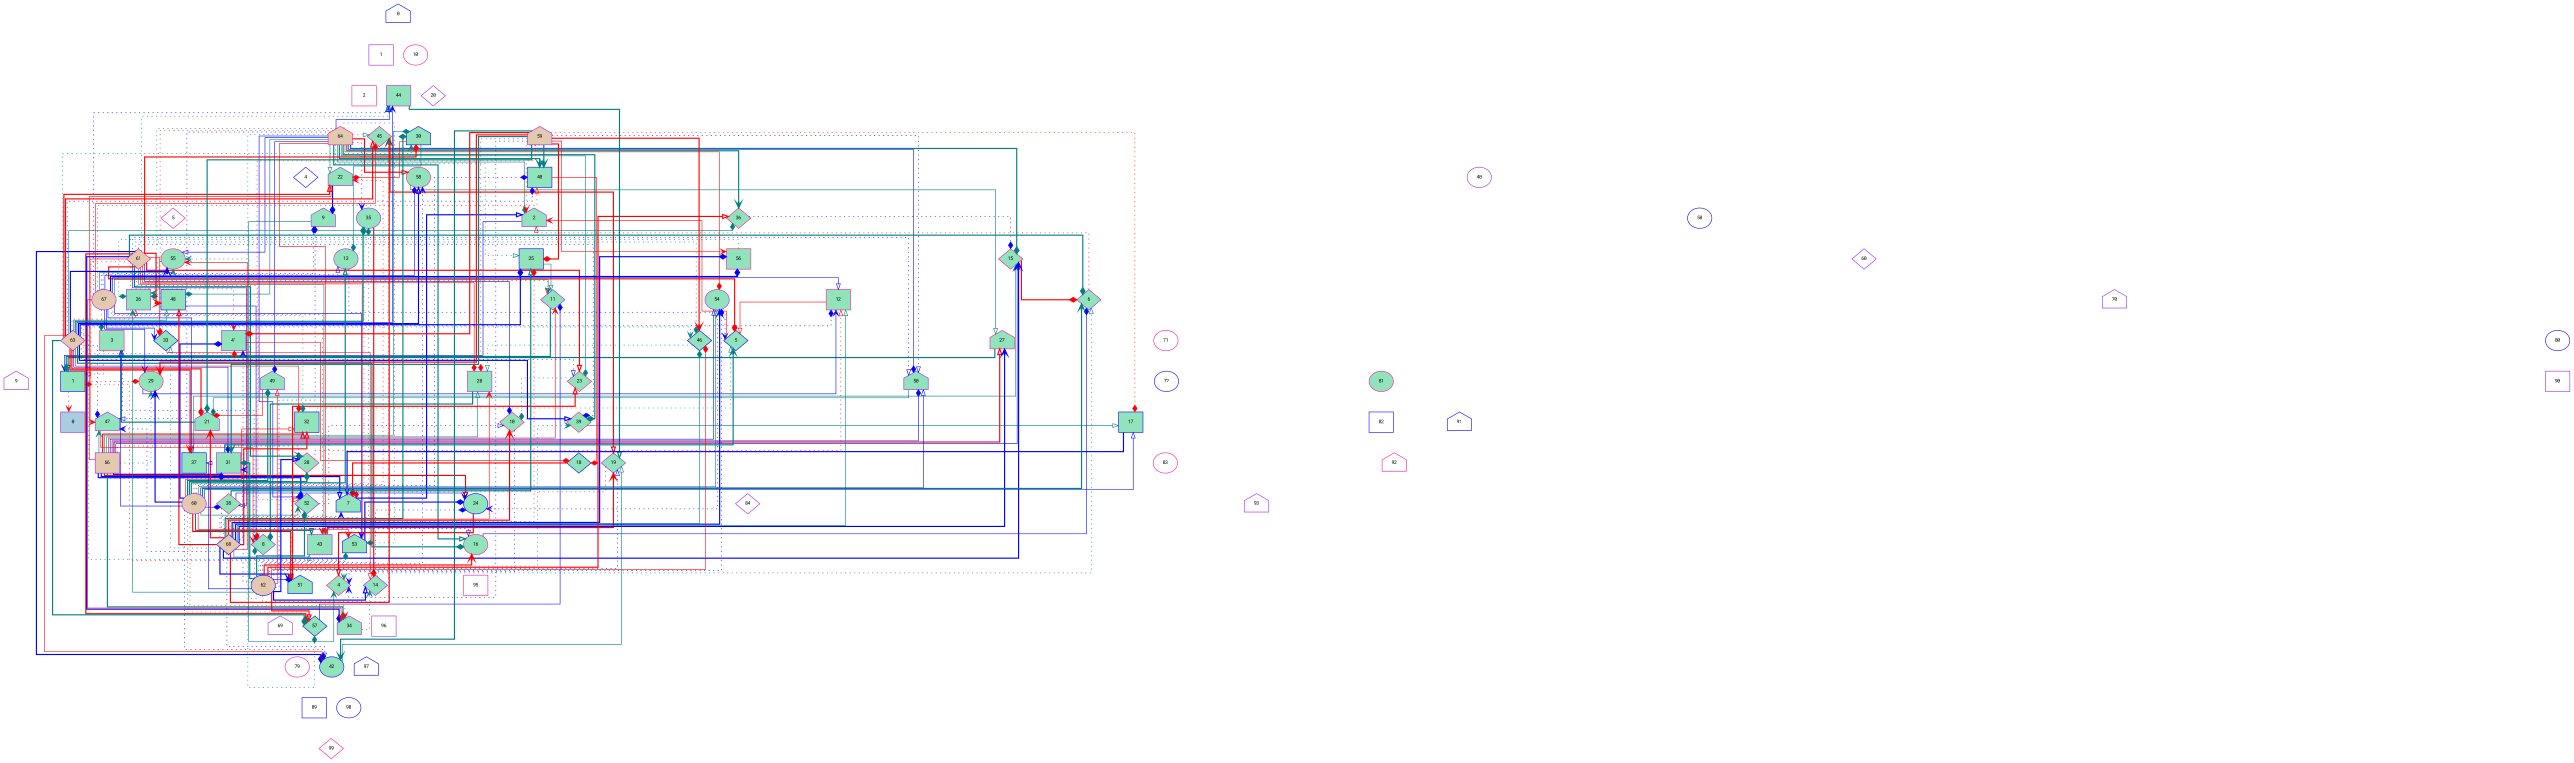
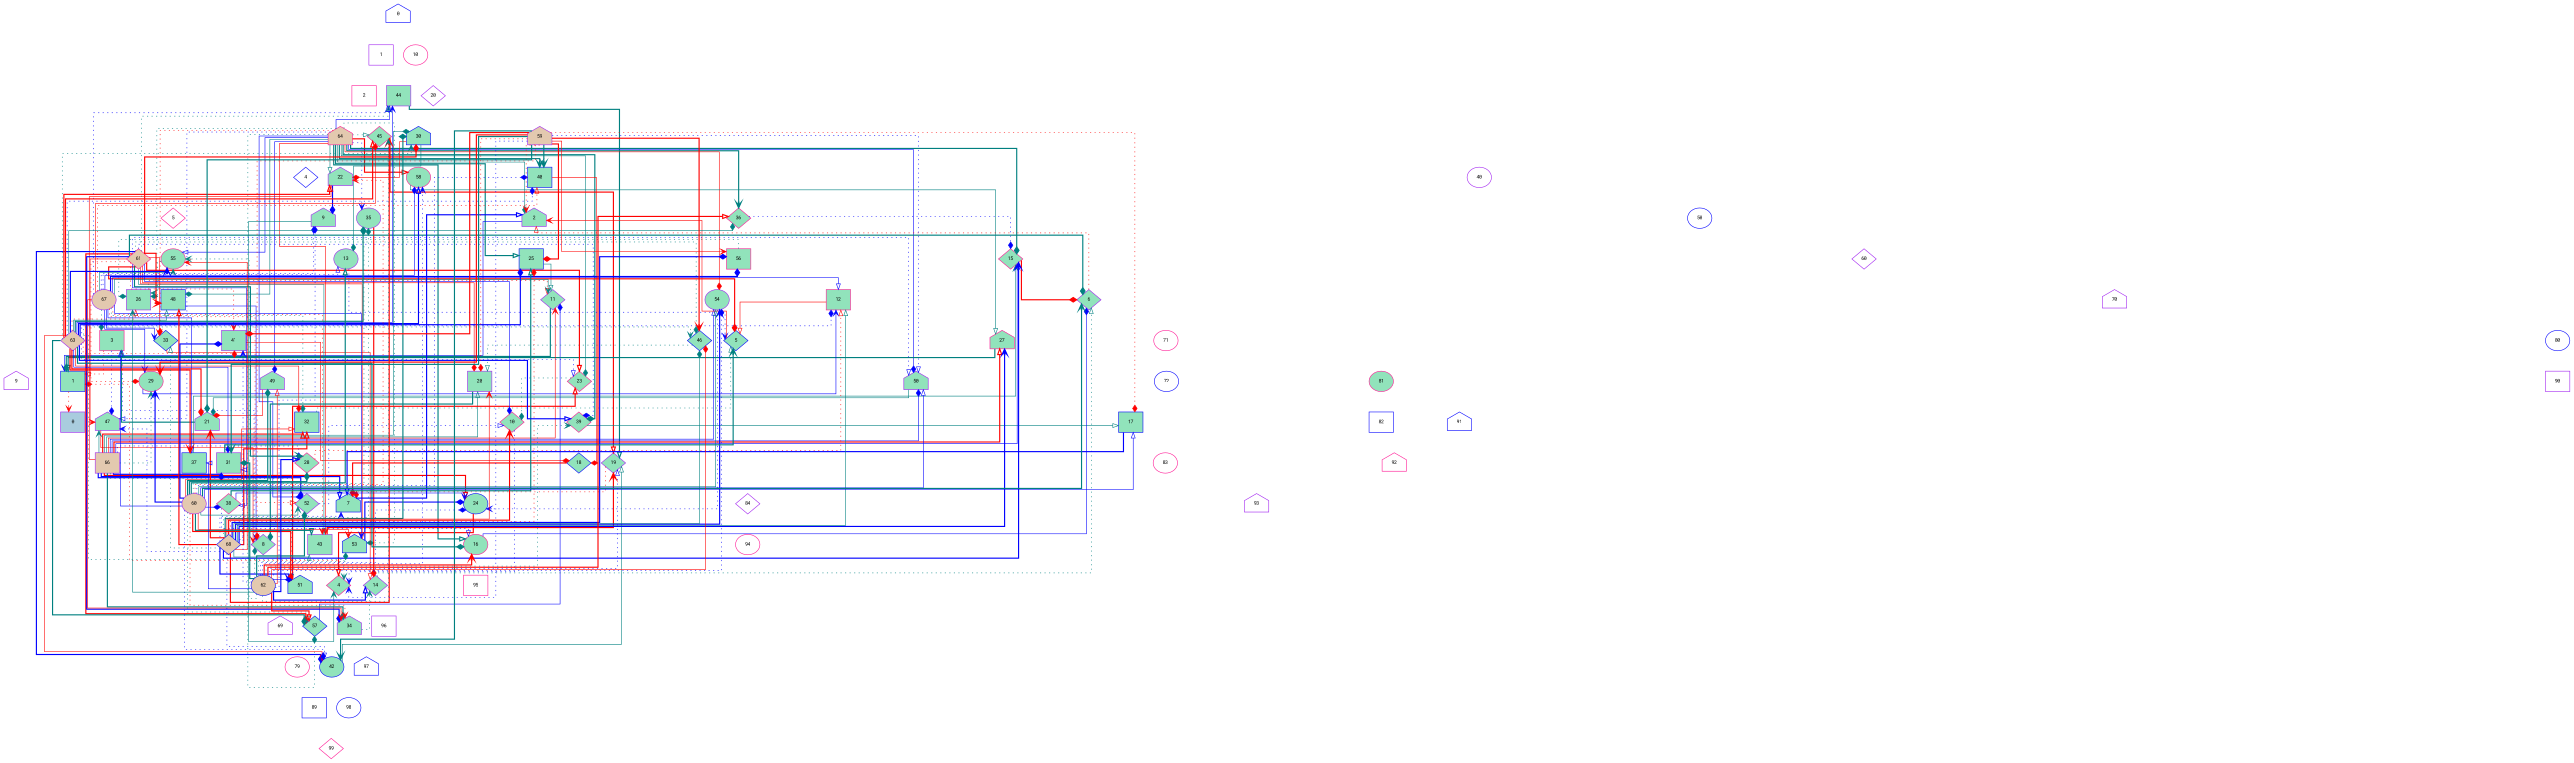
(485, 168) -> (485, 168)
(258, 341) -> (255, 351)
(97, 348) -> (112, 378)
(242, 508) -> (242, 508)
none -> (748, 545)
